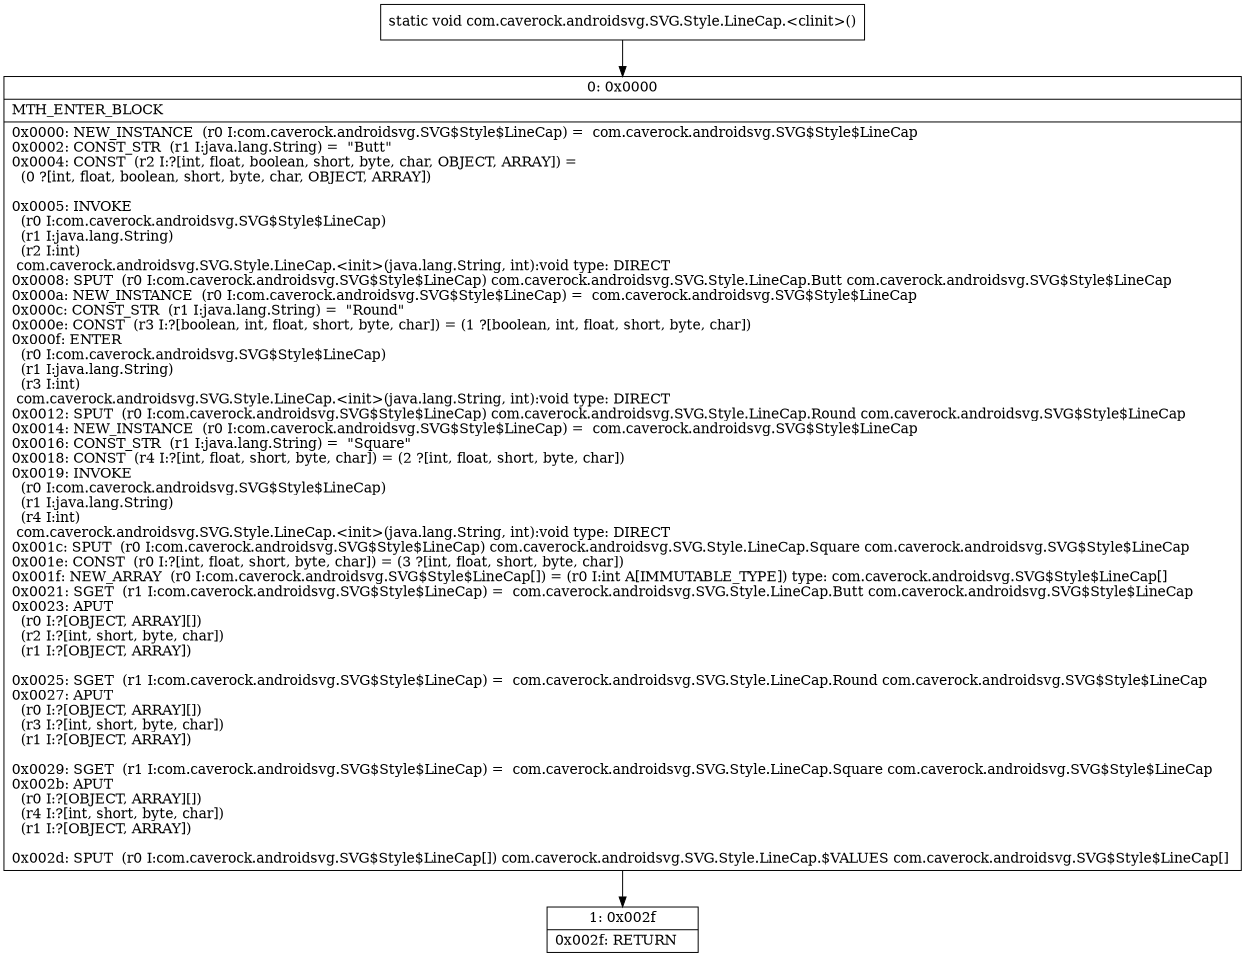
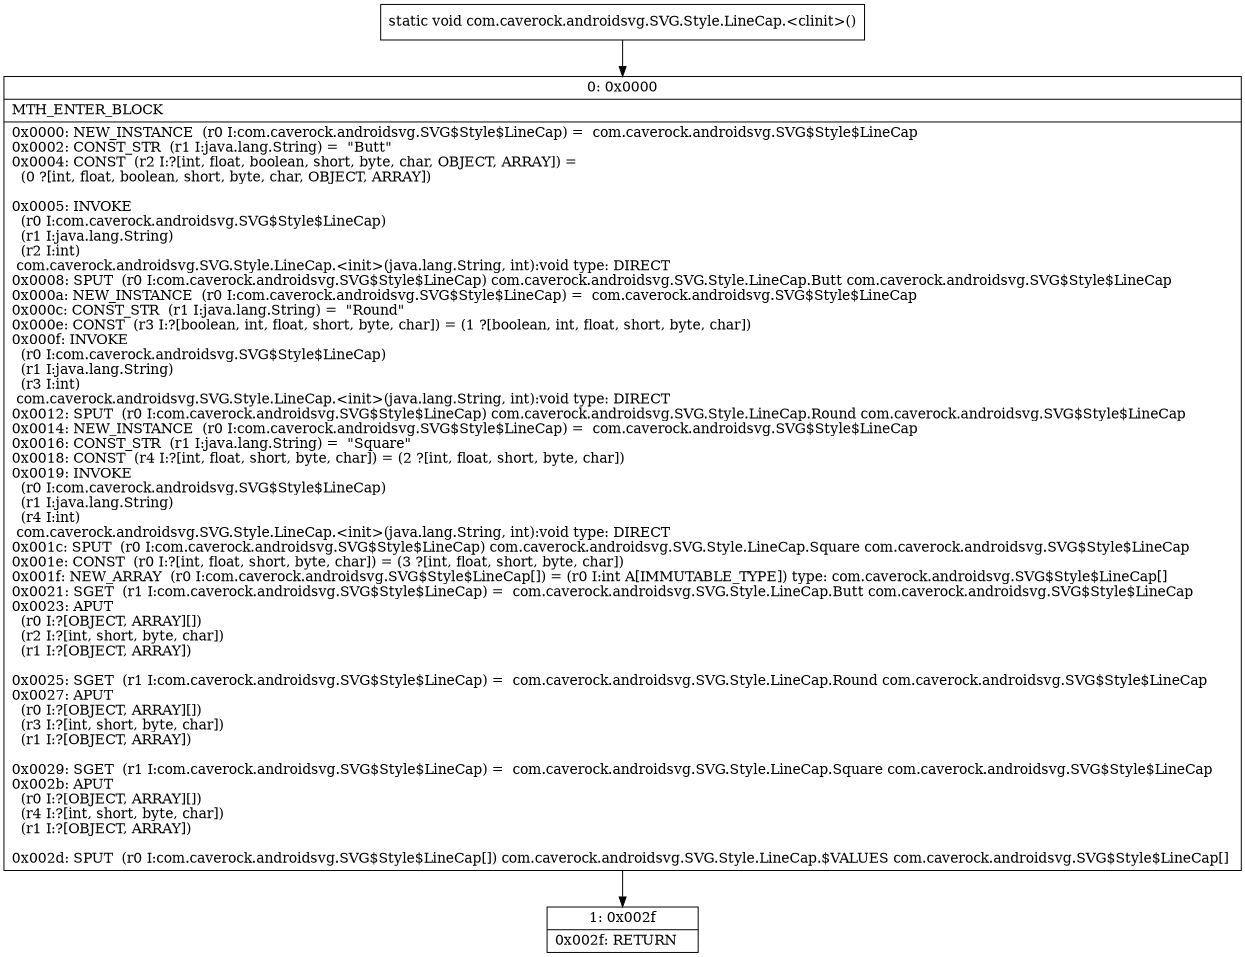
(72, 340) -> (75, 340)
